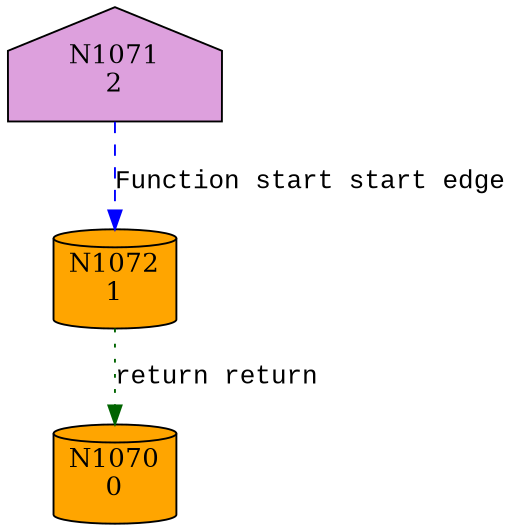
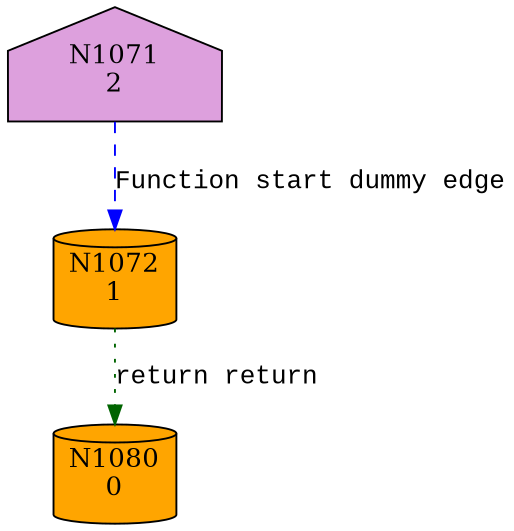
(311, 181) -> (311, 181)
(115, 474) -> (115, 474)
